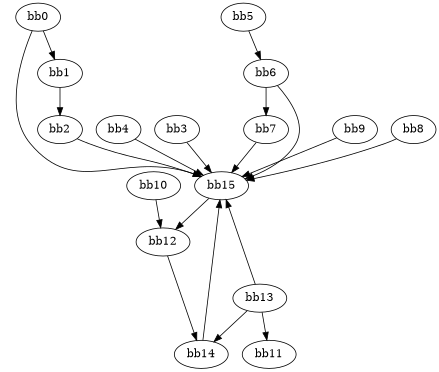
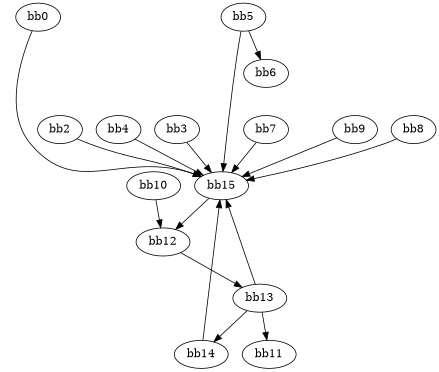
(60, 73) -> none
(266, 98) -> none
(298, 139) -> (231, 97)
(181, 294) -> (206, 267)
